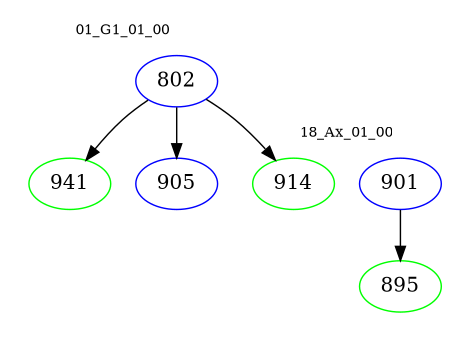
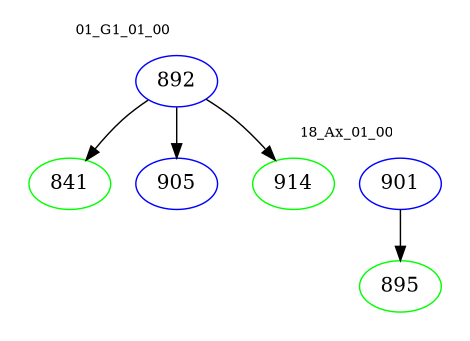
(177, 81) -> (177, 81)
(70, 184) -> (70, 184)
